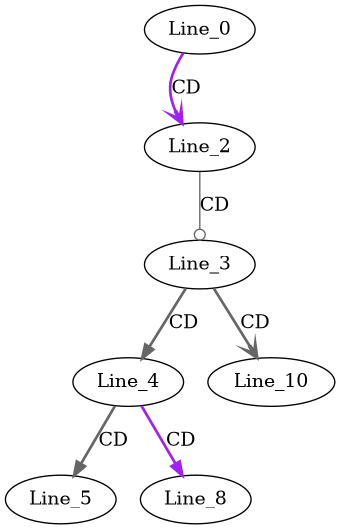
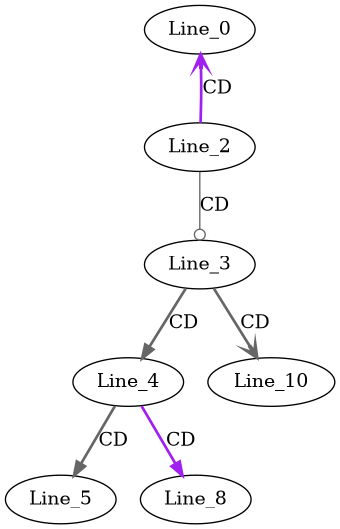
(171, 81) -> (201, 95)
